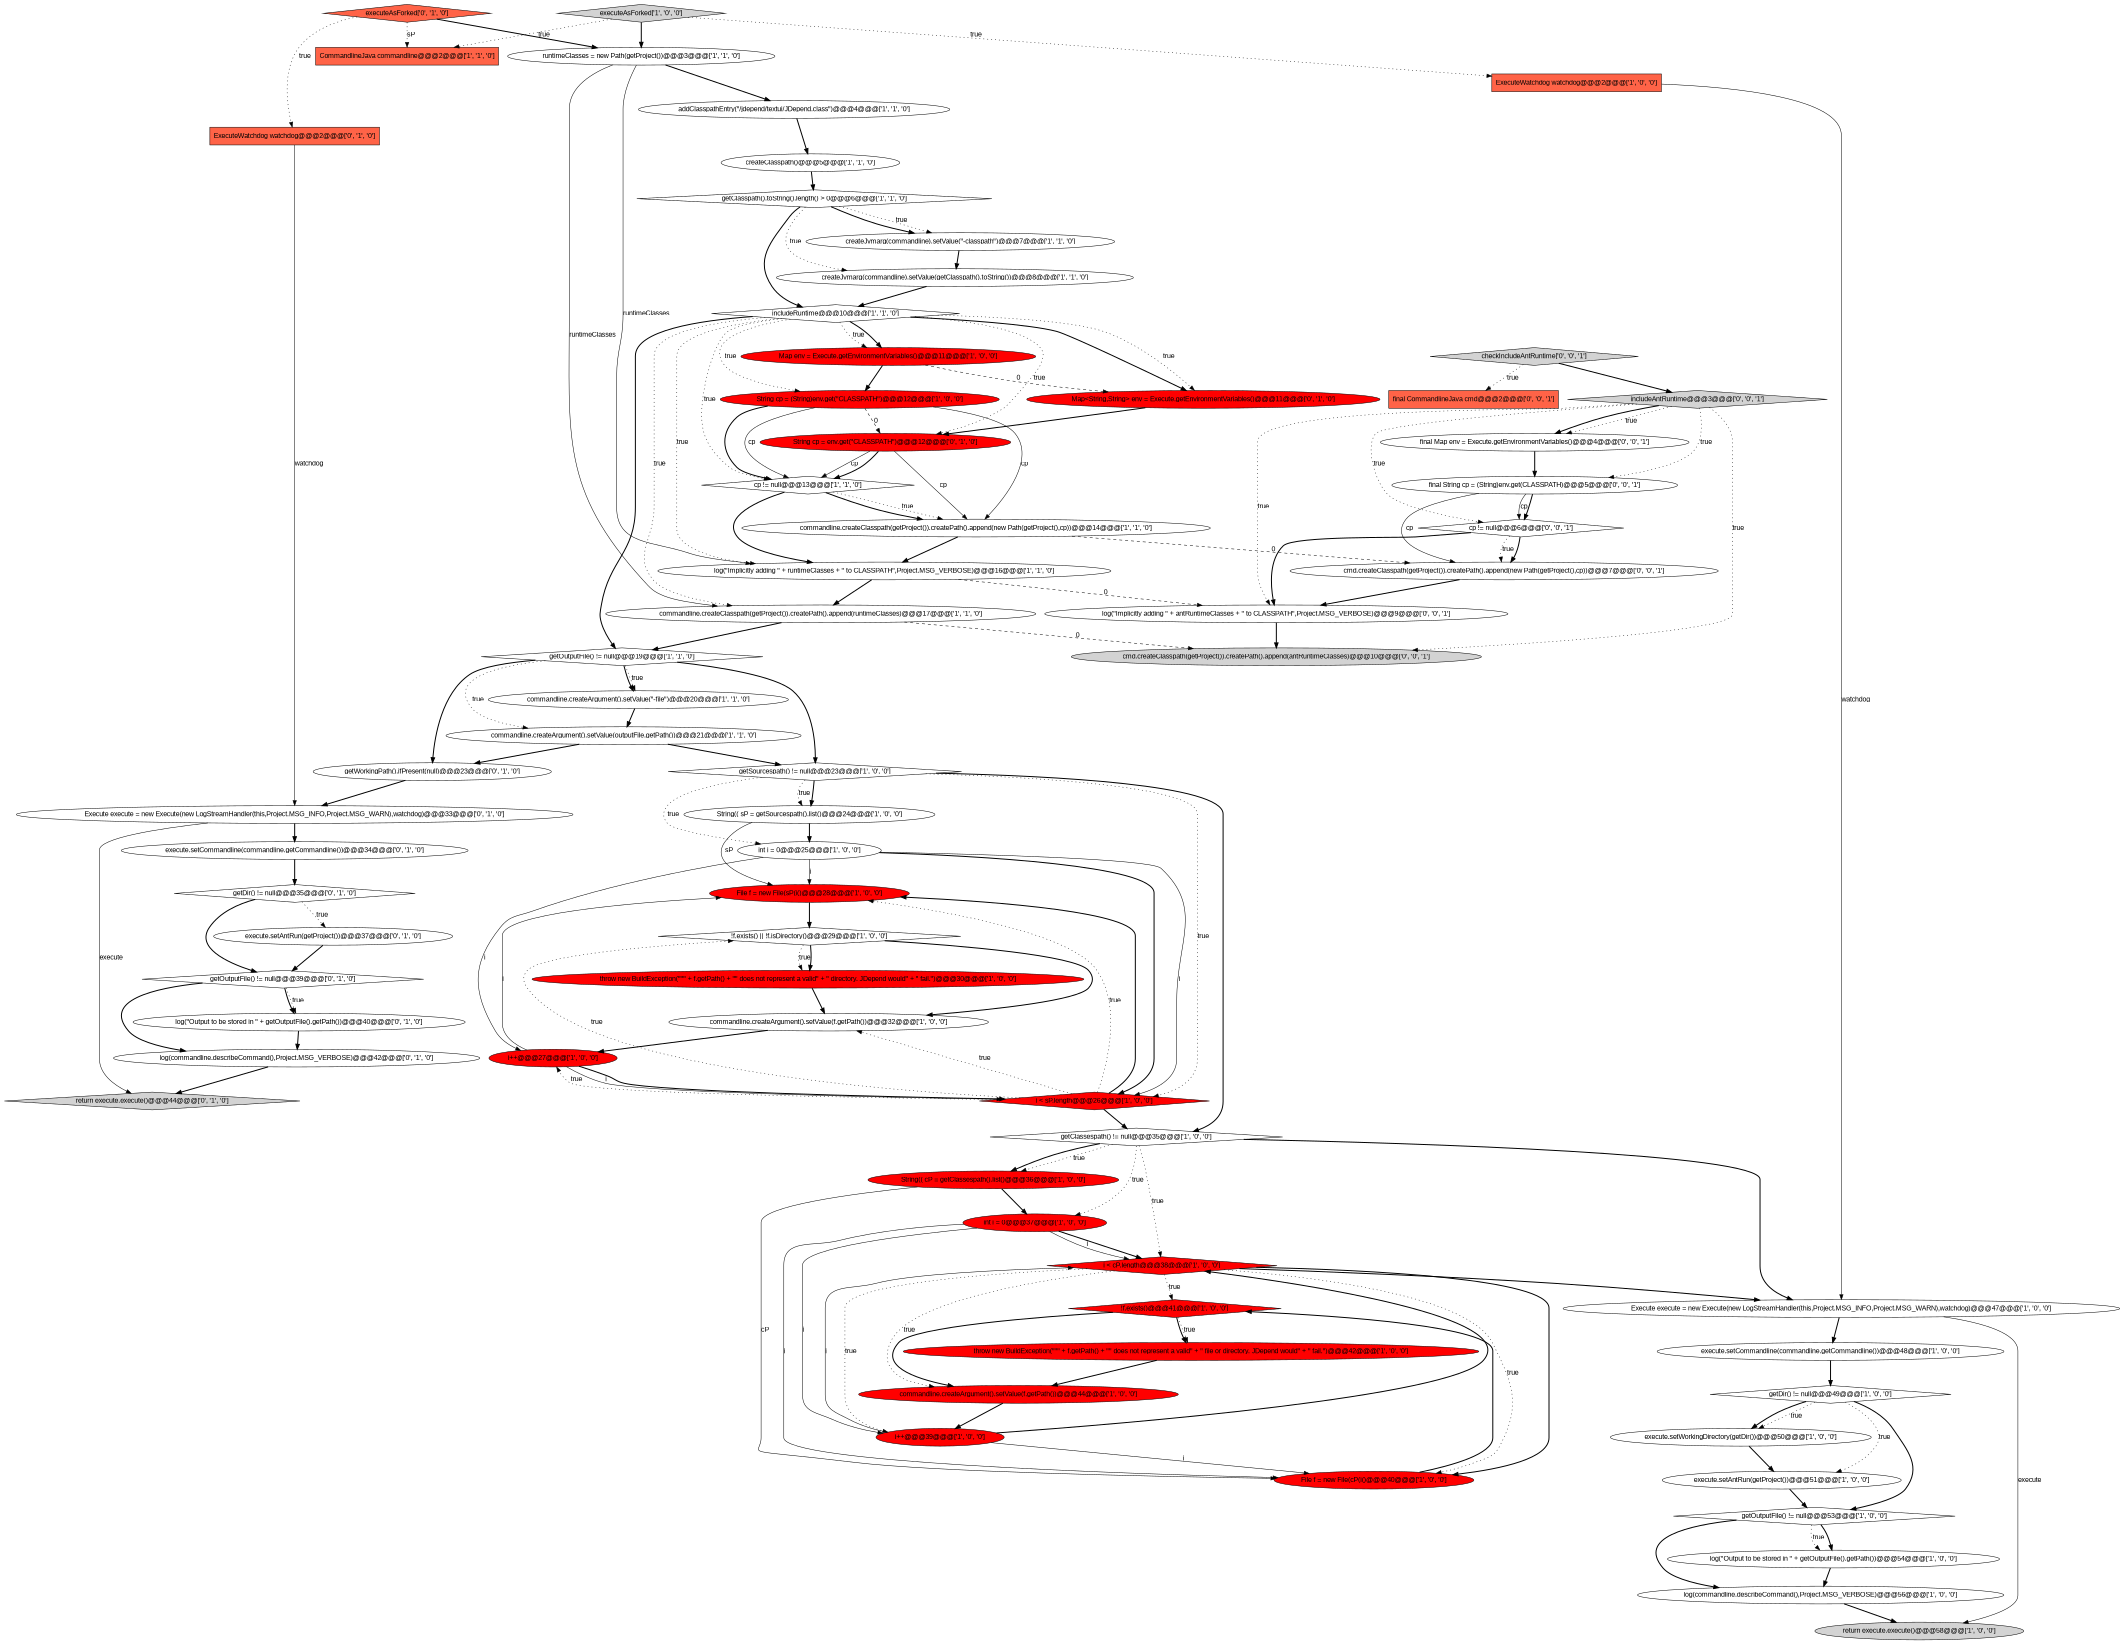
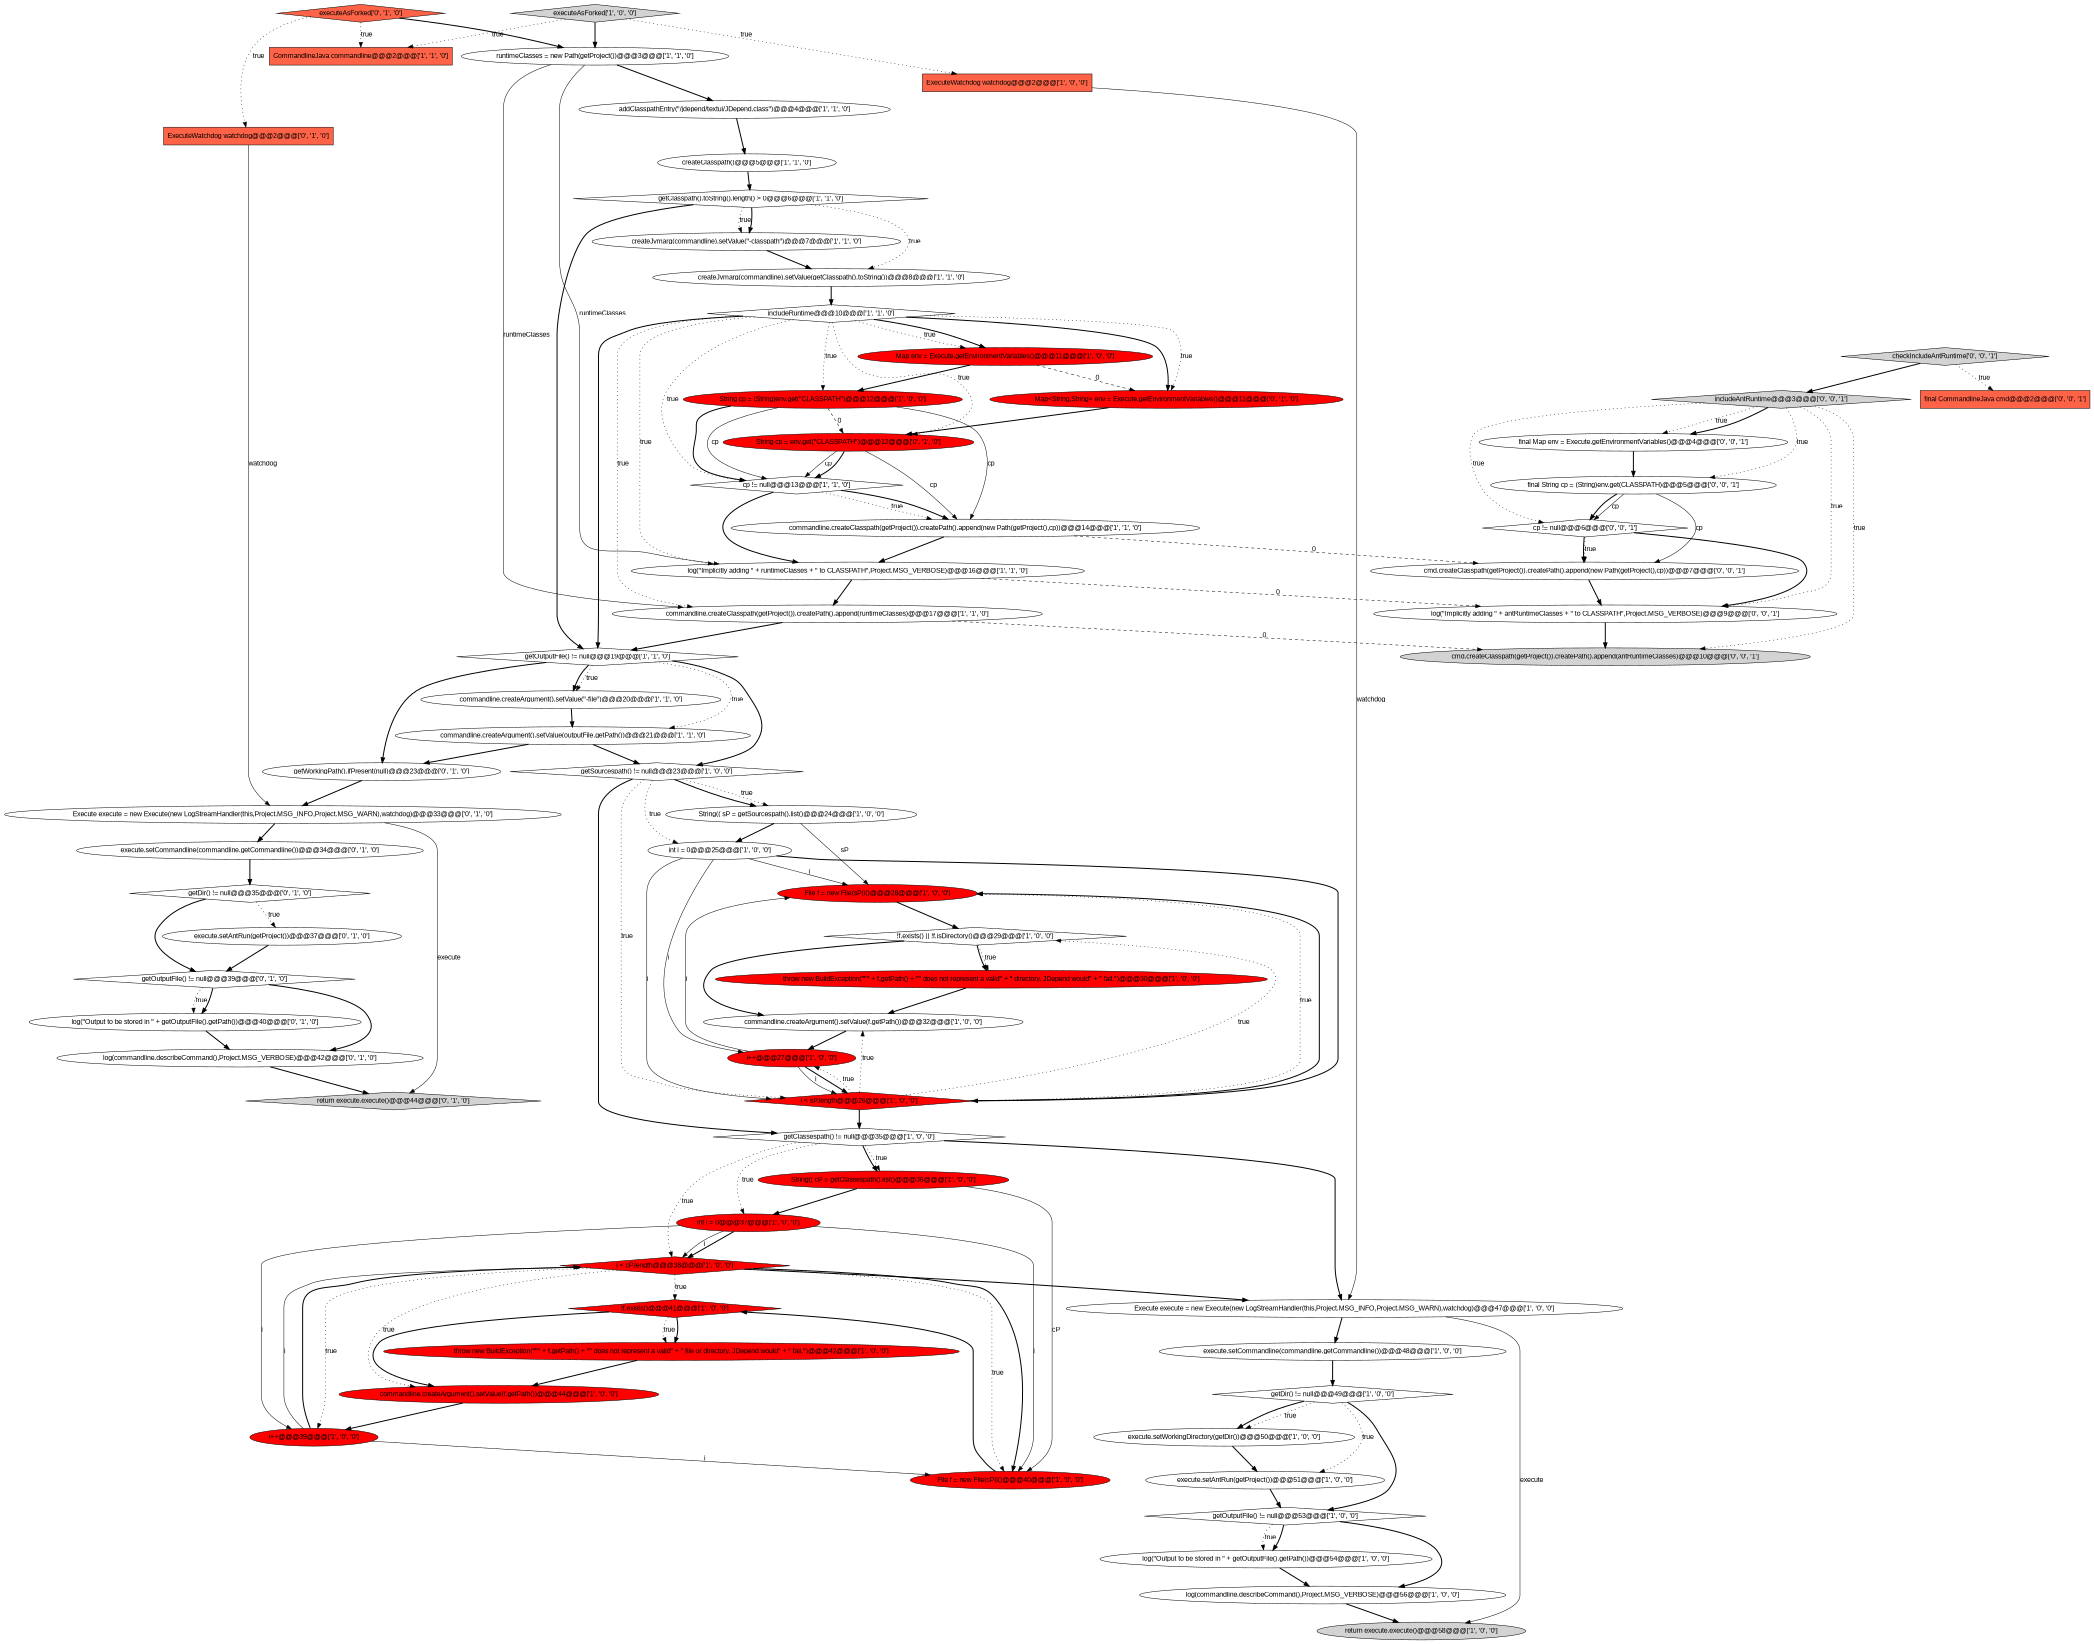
(411, 35) -> (367, 35)
(765, 258) -> (557, 385)
